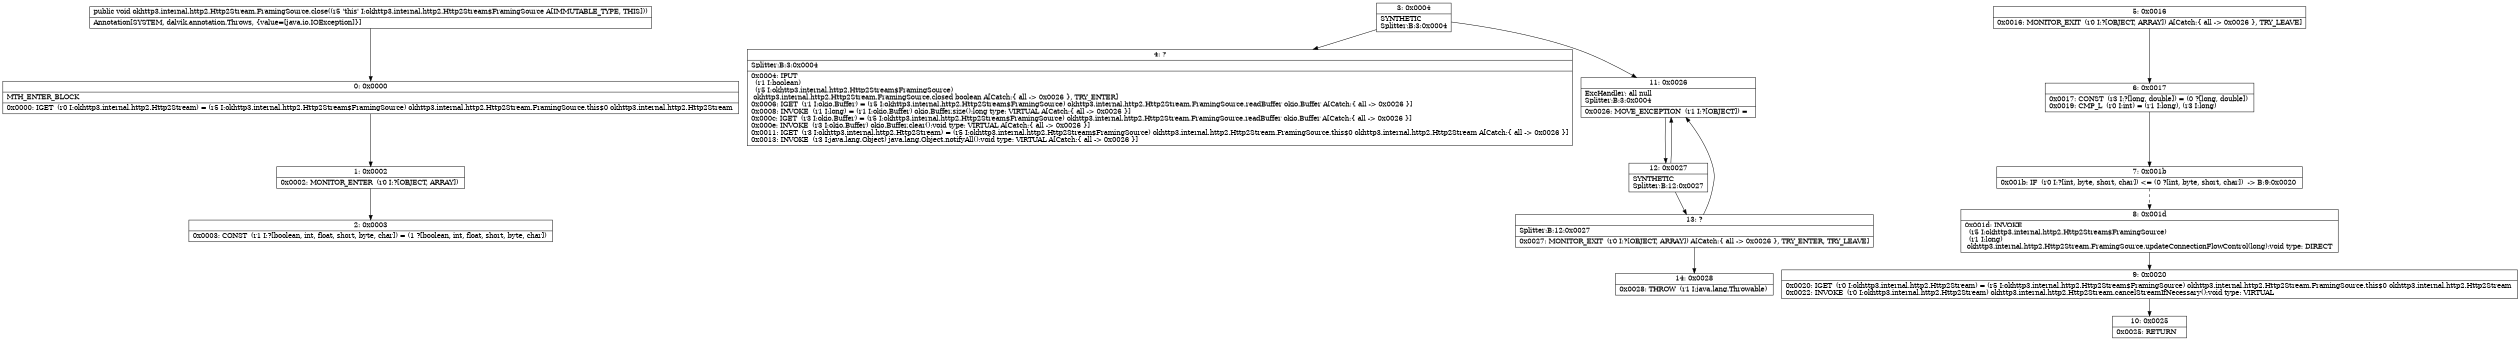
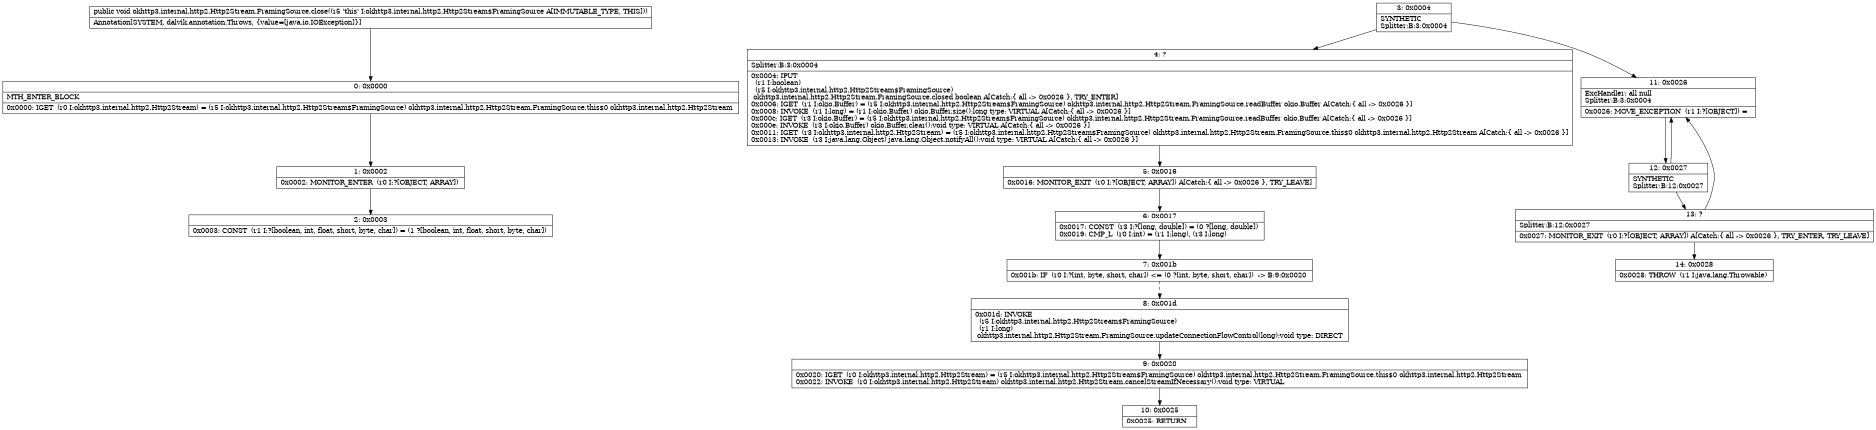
none -> (1160, 154)
